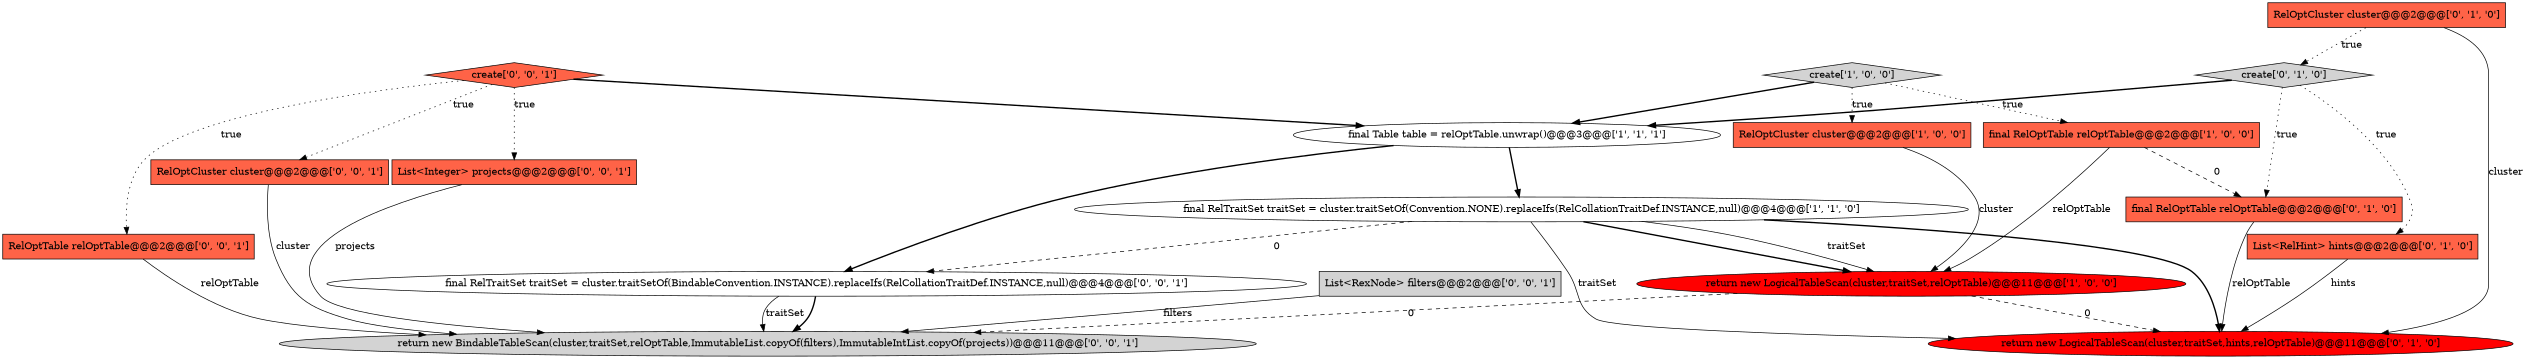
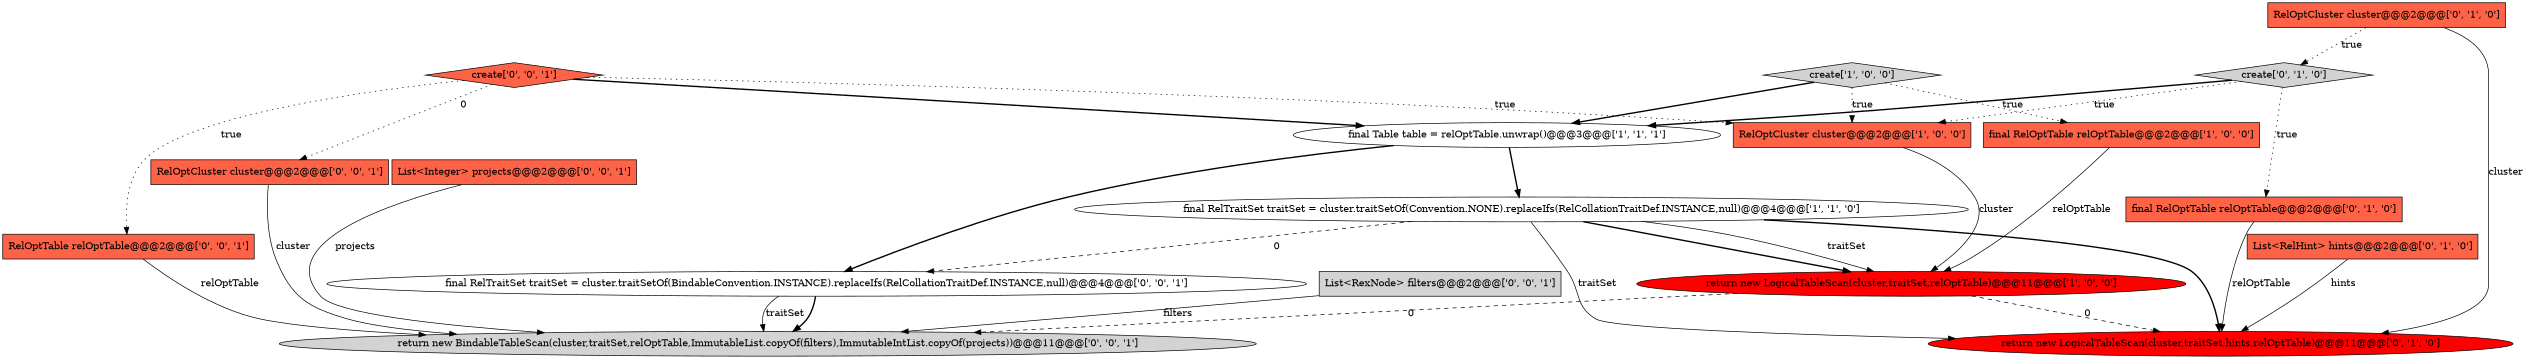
(464, 105) -> (464, 105)
(514, 120) -> (1157, 94)
(2375, 147) -> (2093, 102)
(2190, 171) -> none
